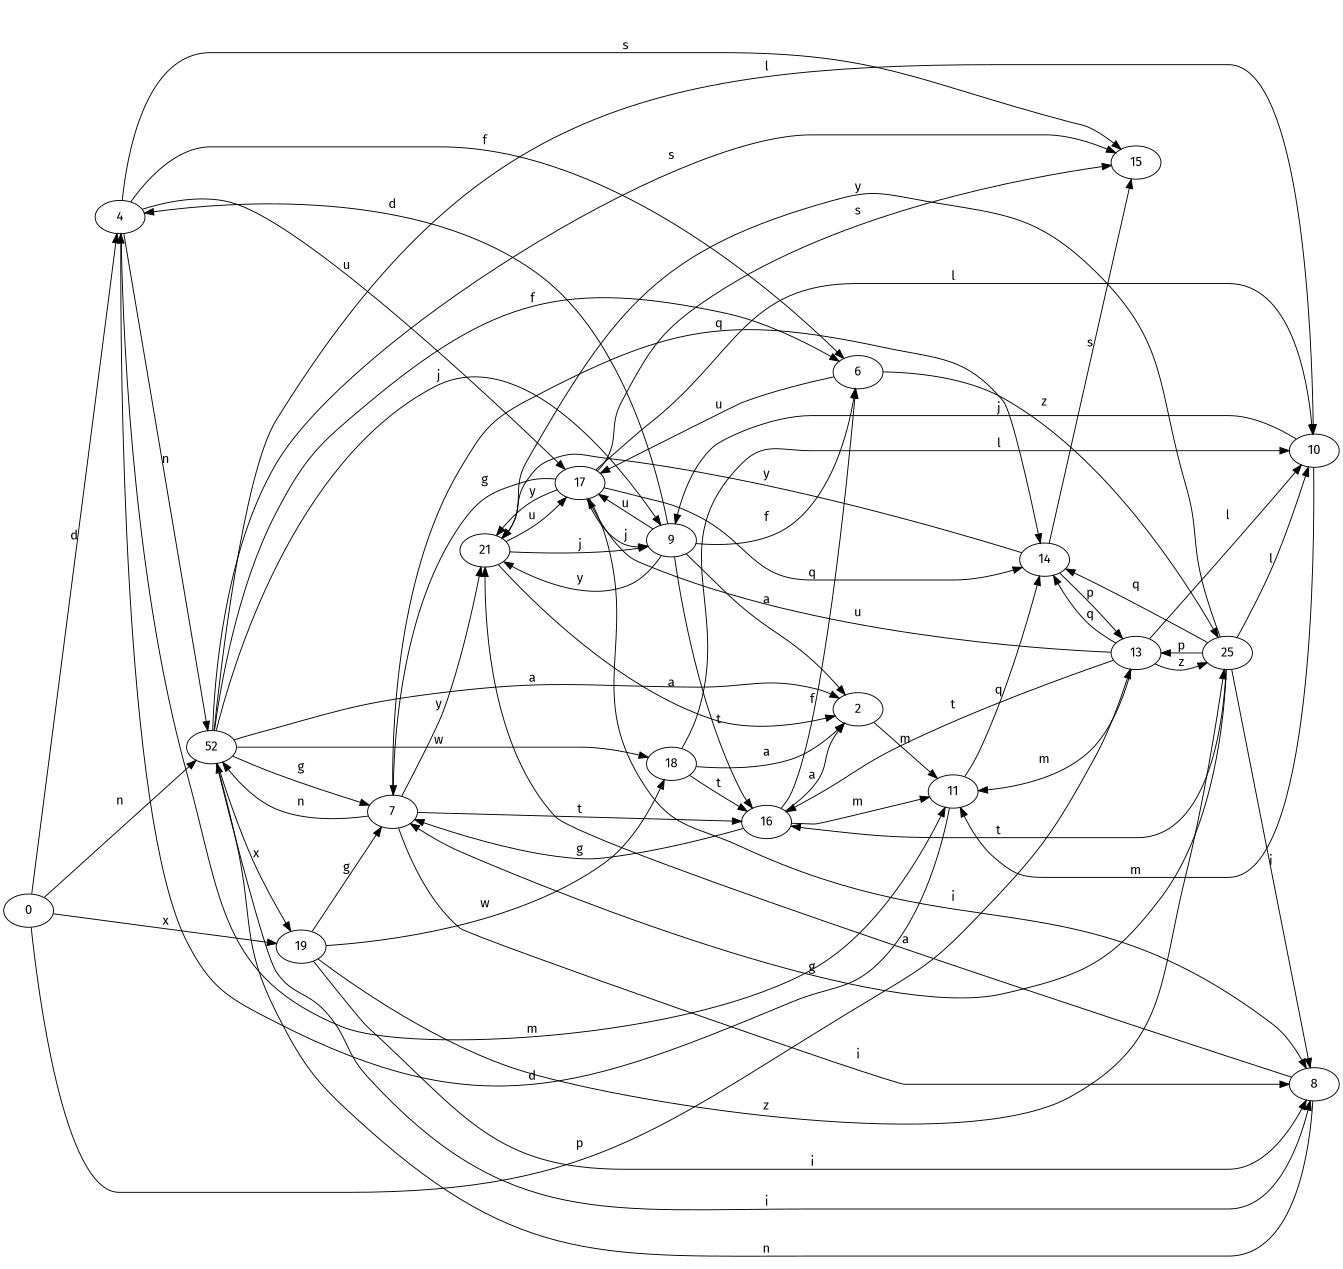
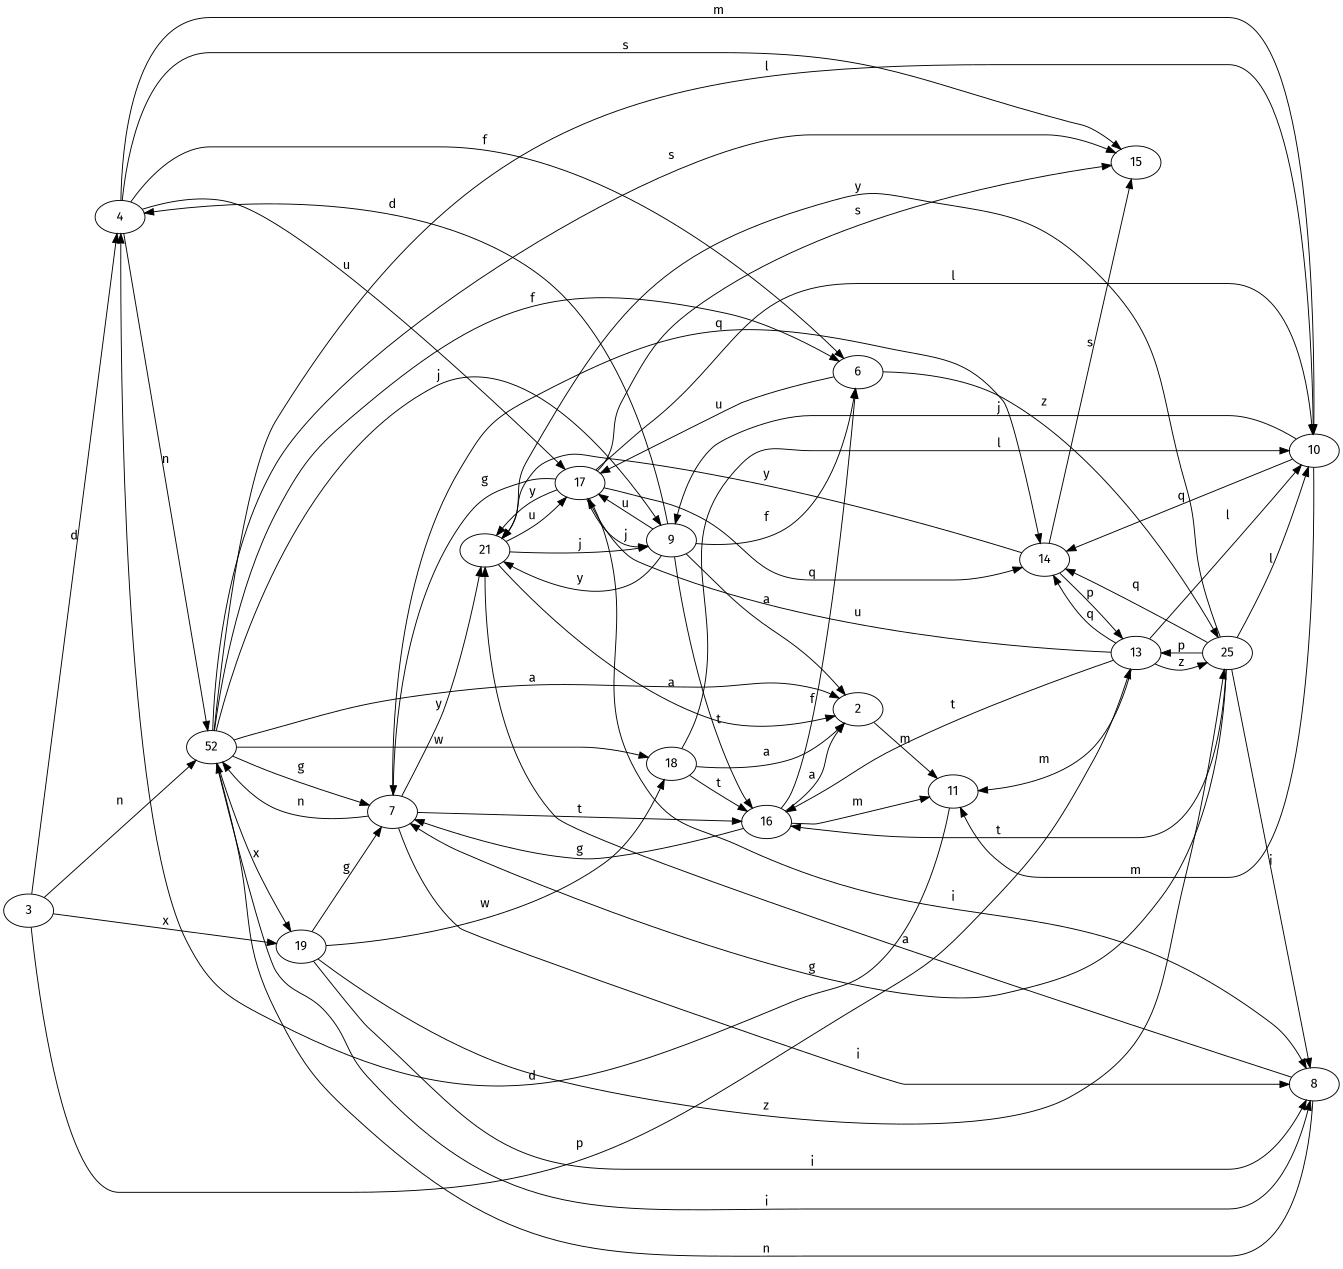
(1007, 683) -> (1184, 503)
(29, 911) -> (29, 911)
(269, 981) -> (825, 18)
